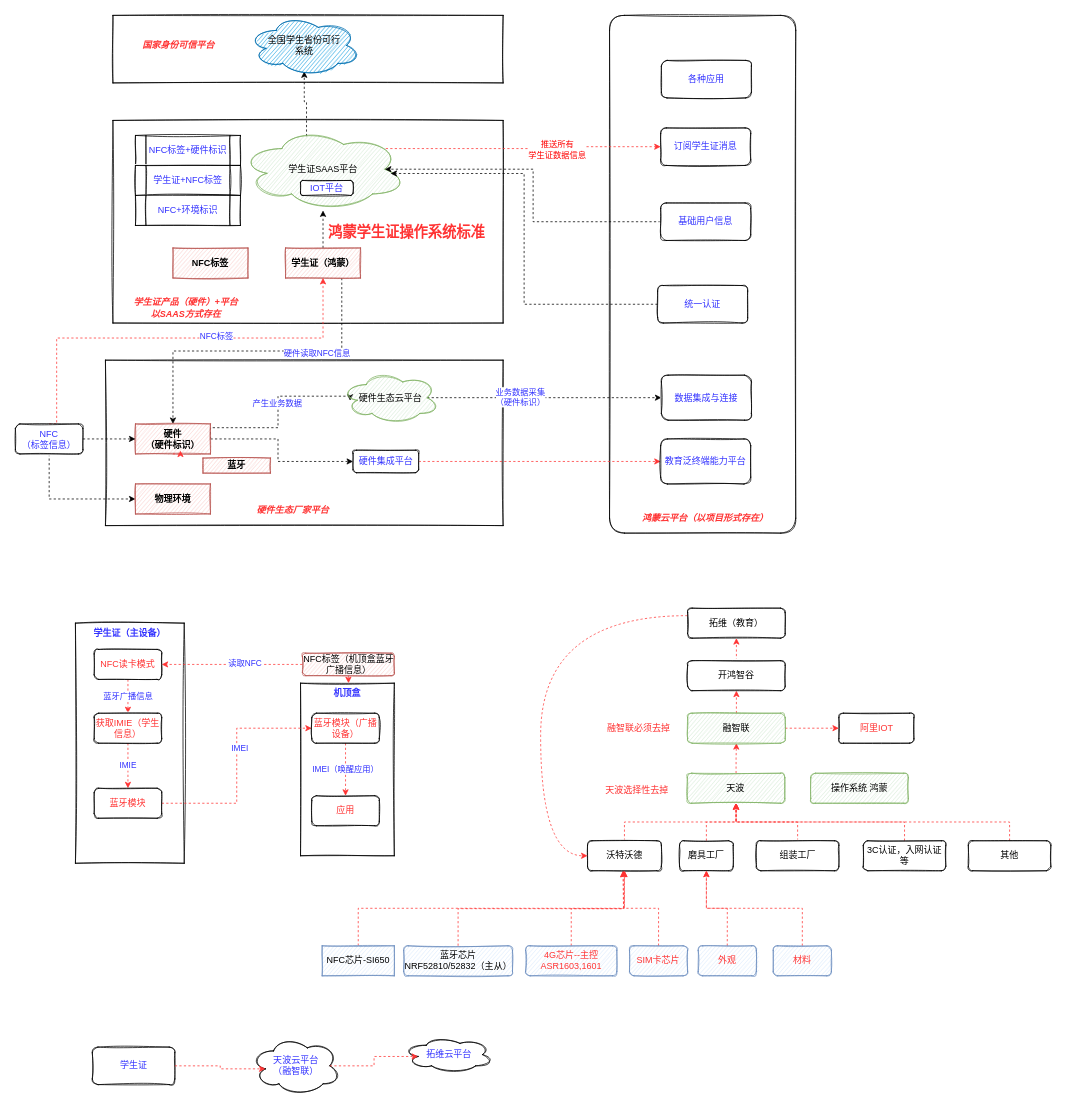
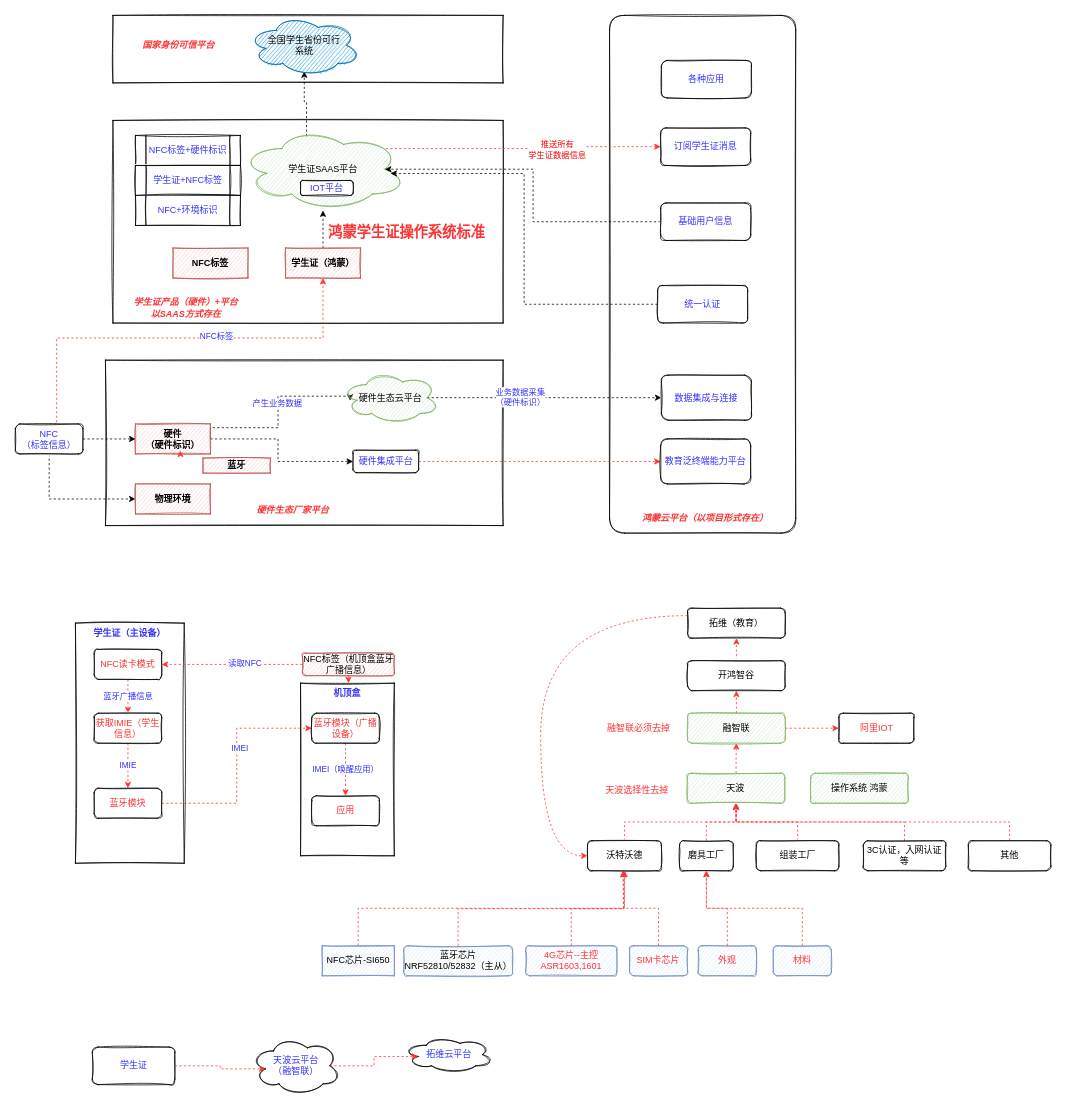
(342, 313) -> none
